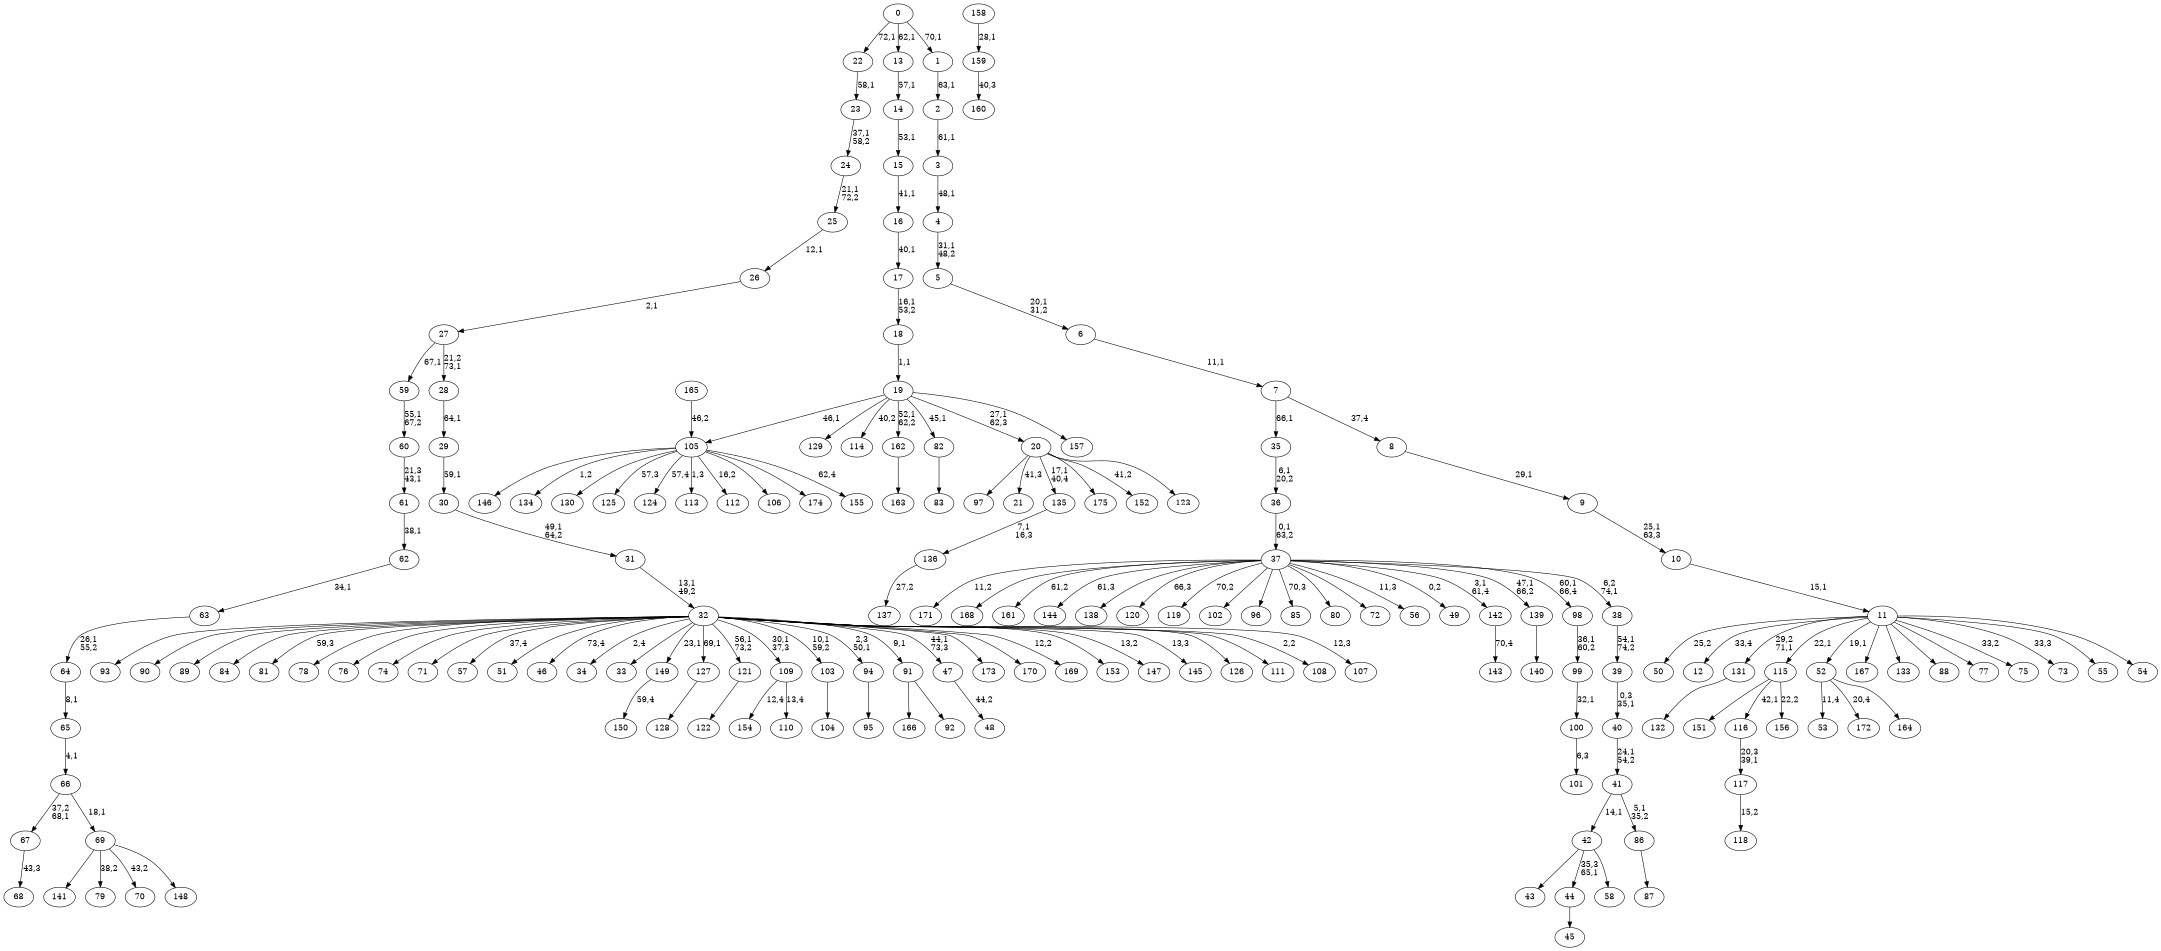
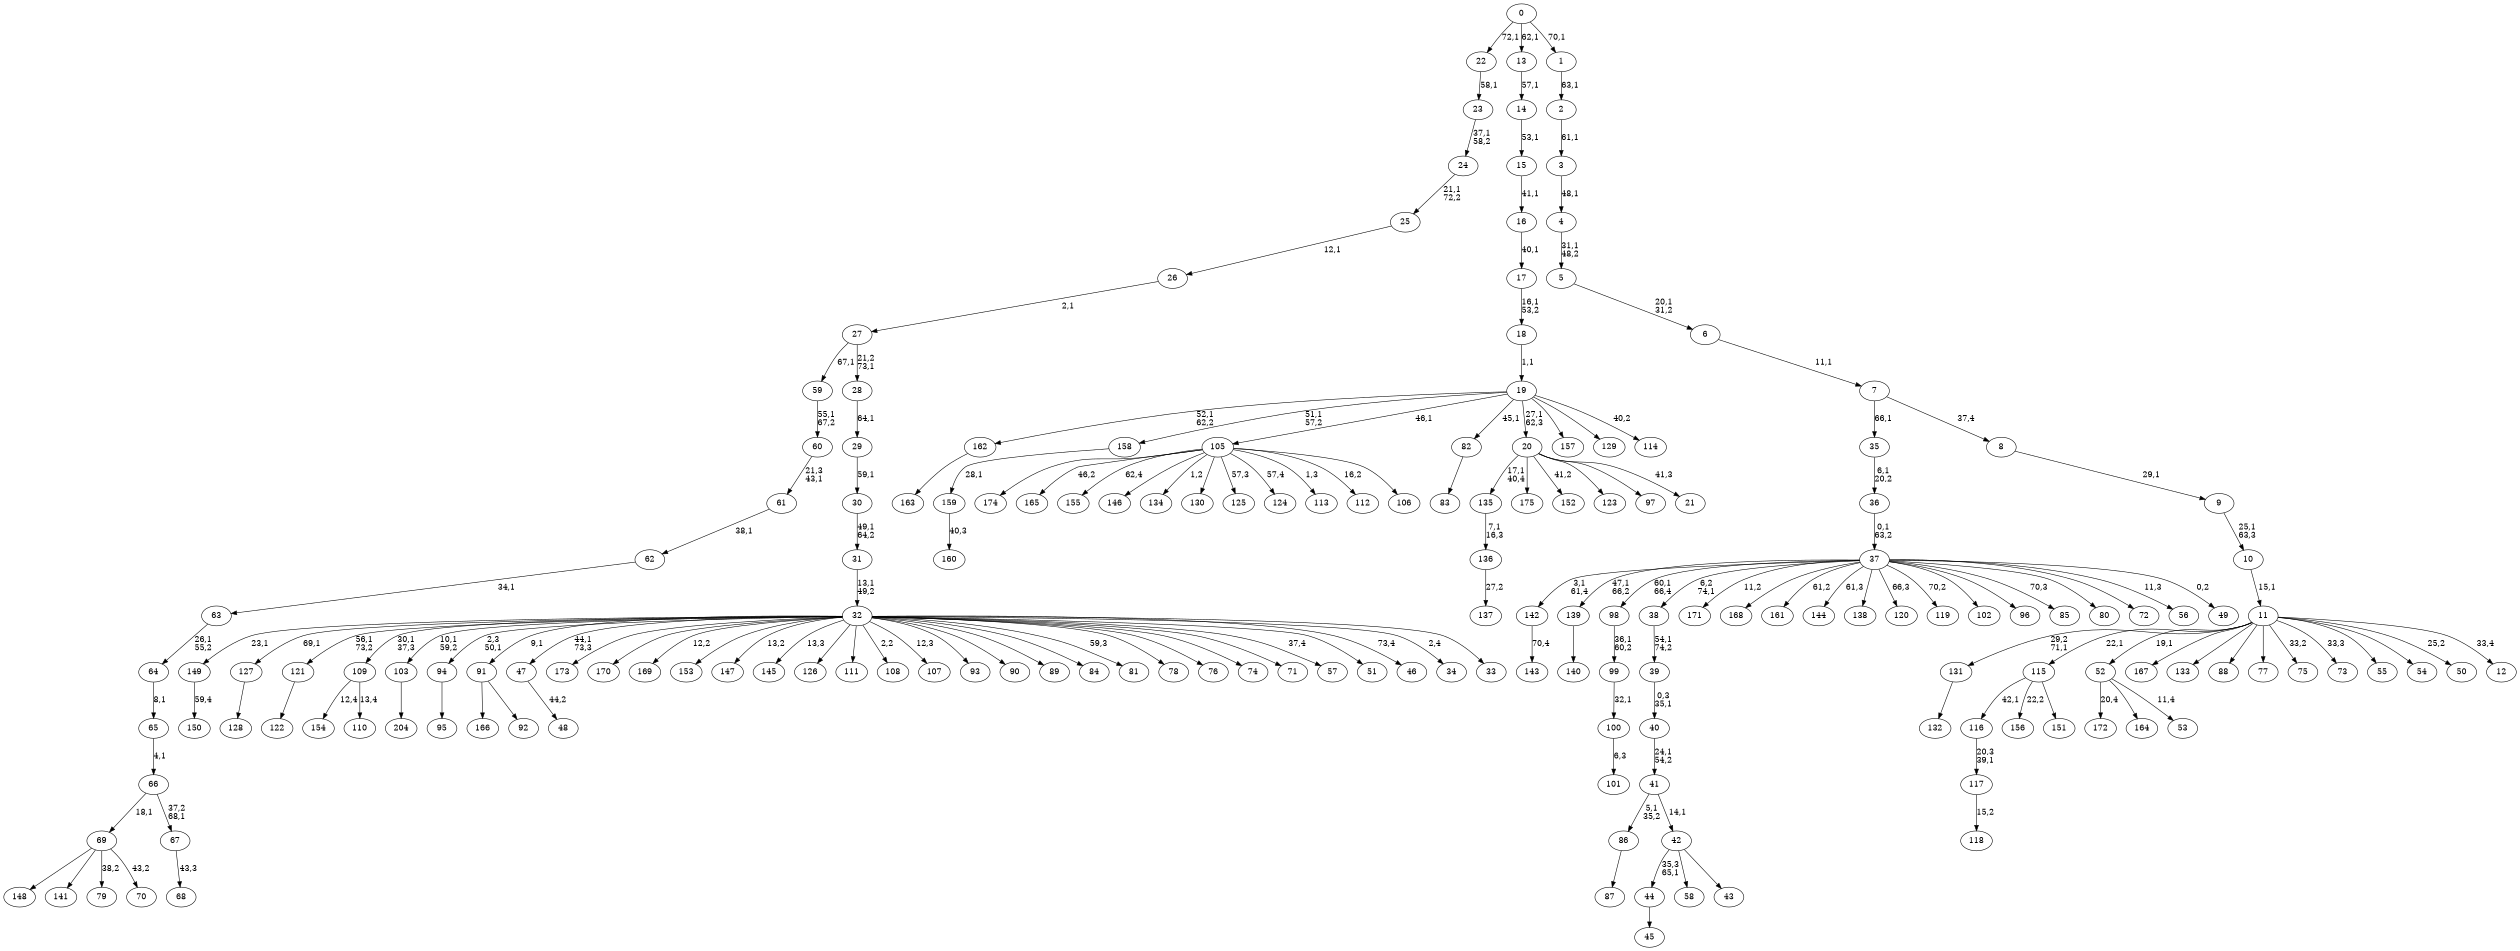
none -> (1324, 408)
(691, 416) -> (1107, 463)
(828, 728) -> (401, 728)
